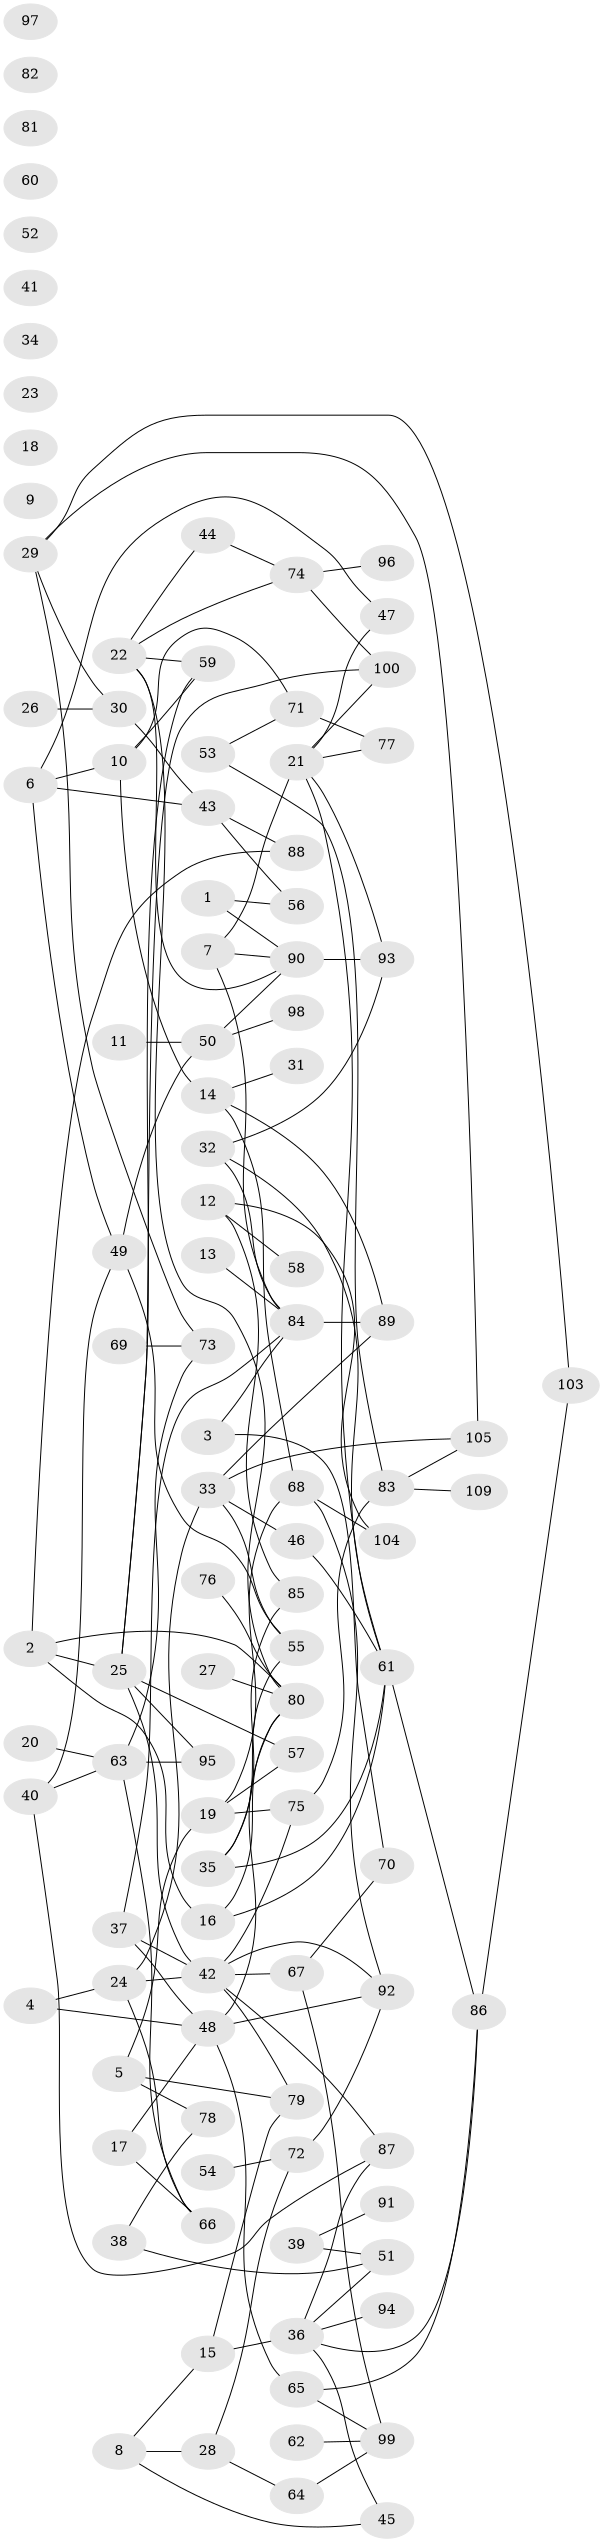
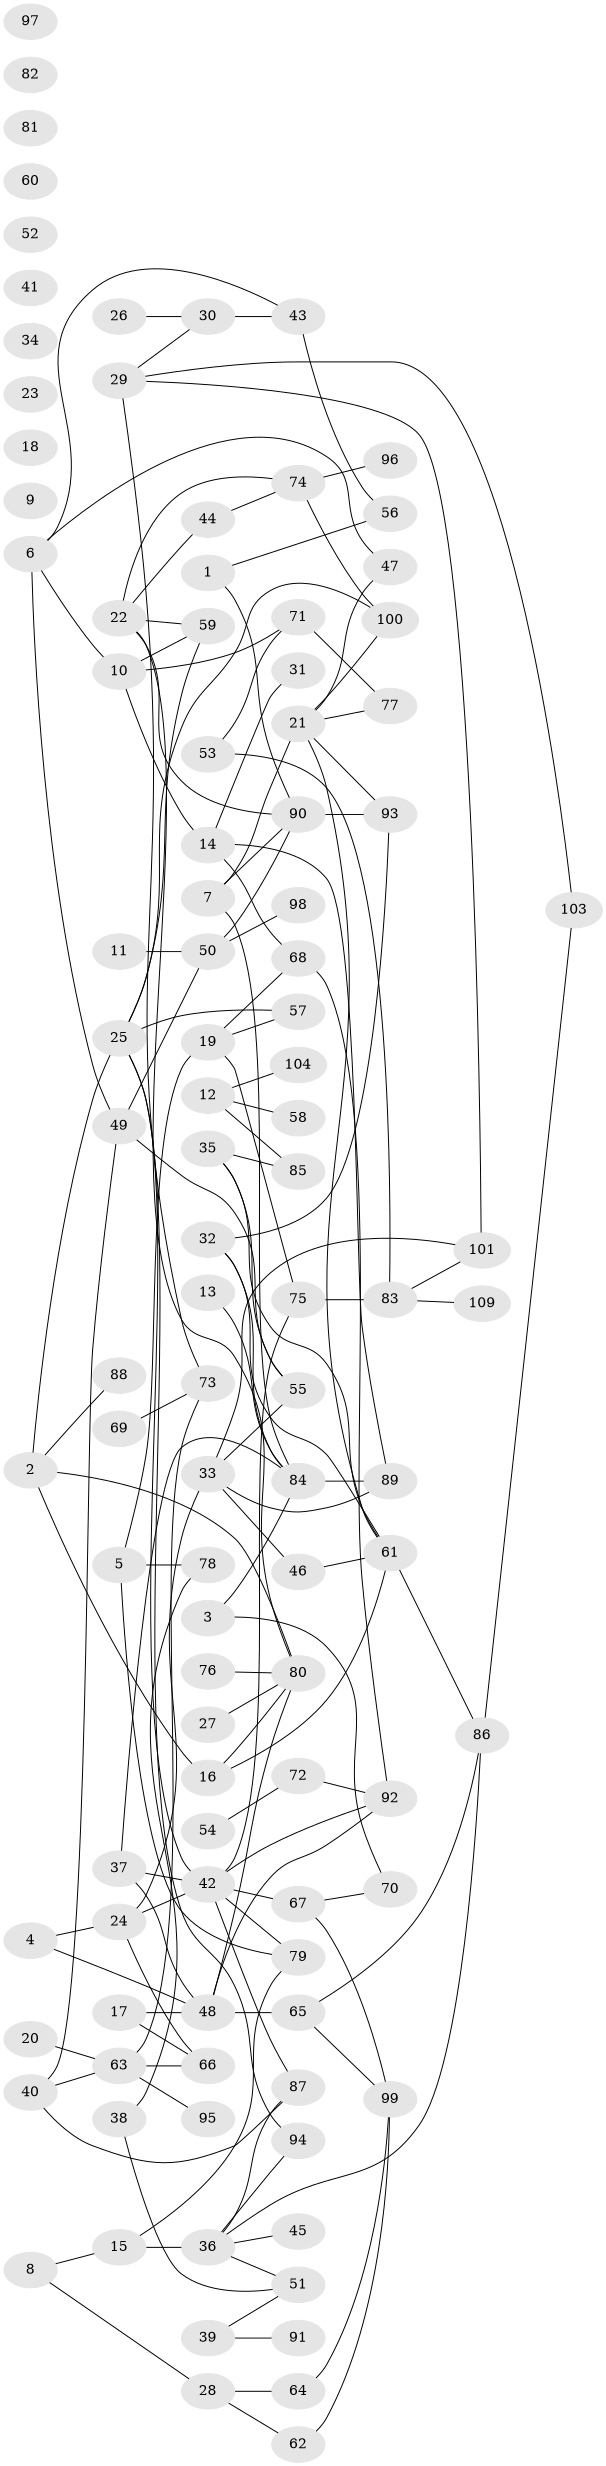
(253, 830) -> none
(479, 1439) -> (482, 1250)
(337, 1512) -> none
(164, 1717) -> (155, 1604)
(254, 2289) -> (253, 2418)
(245, 2515) -> none
